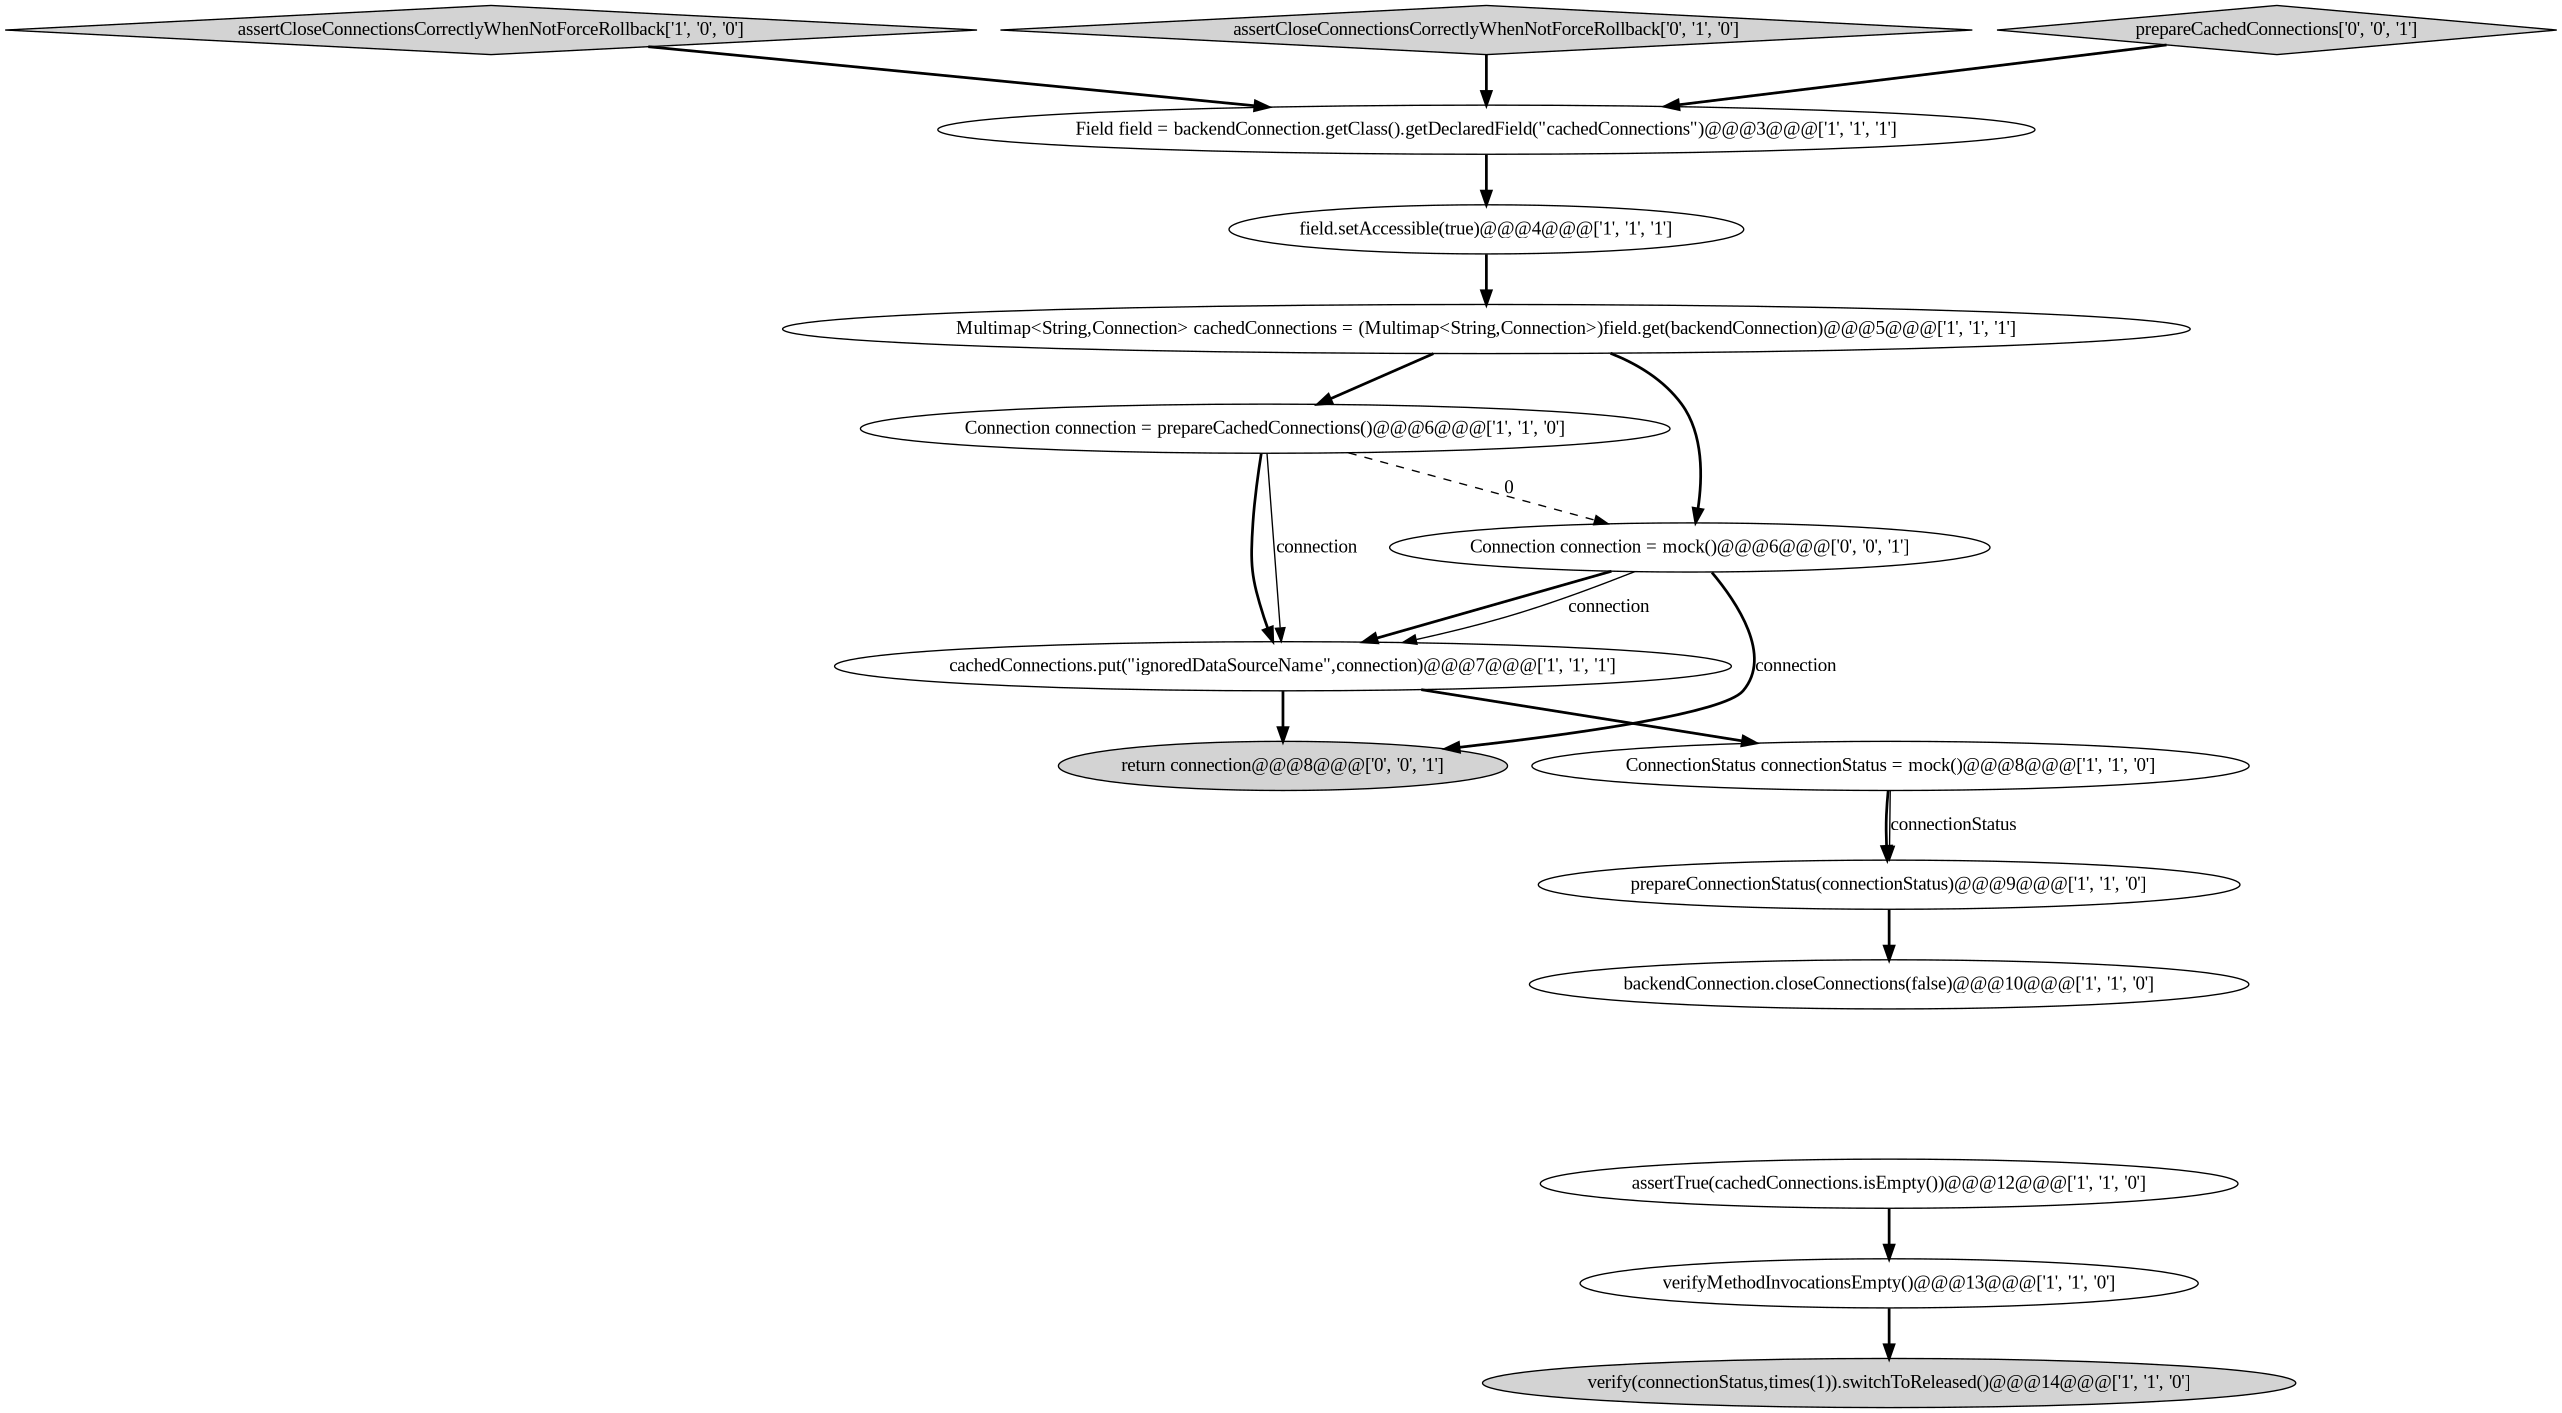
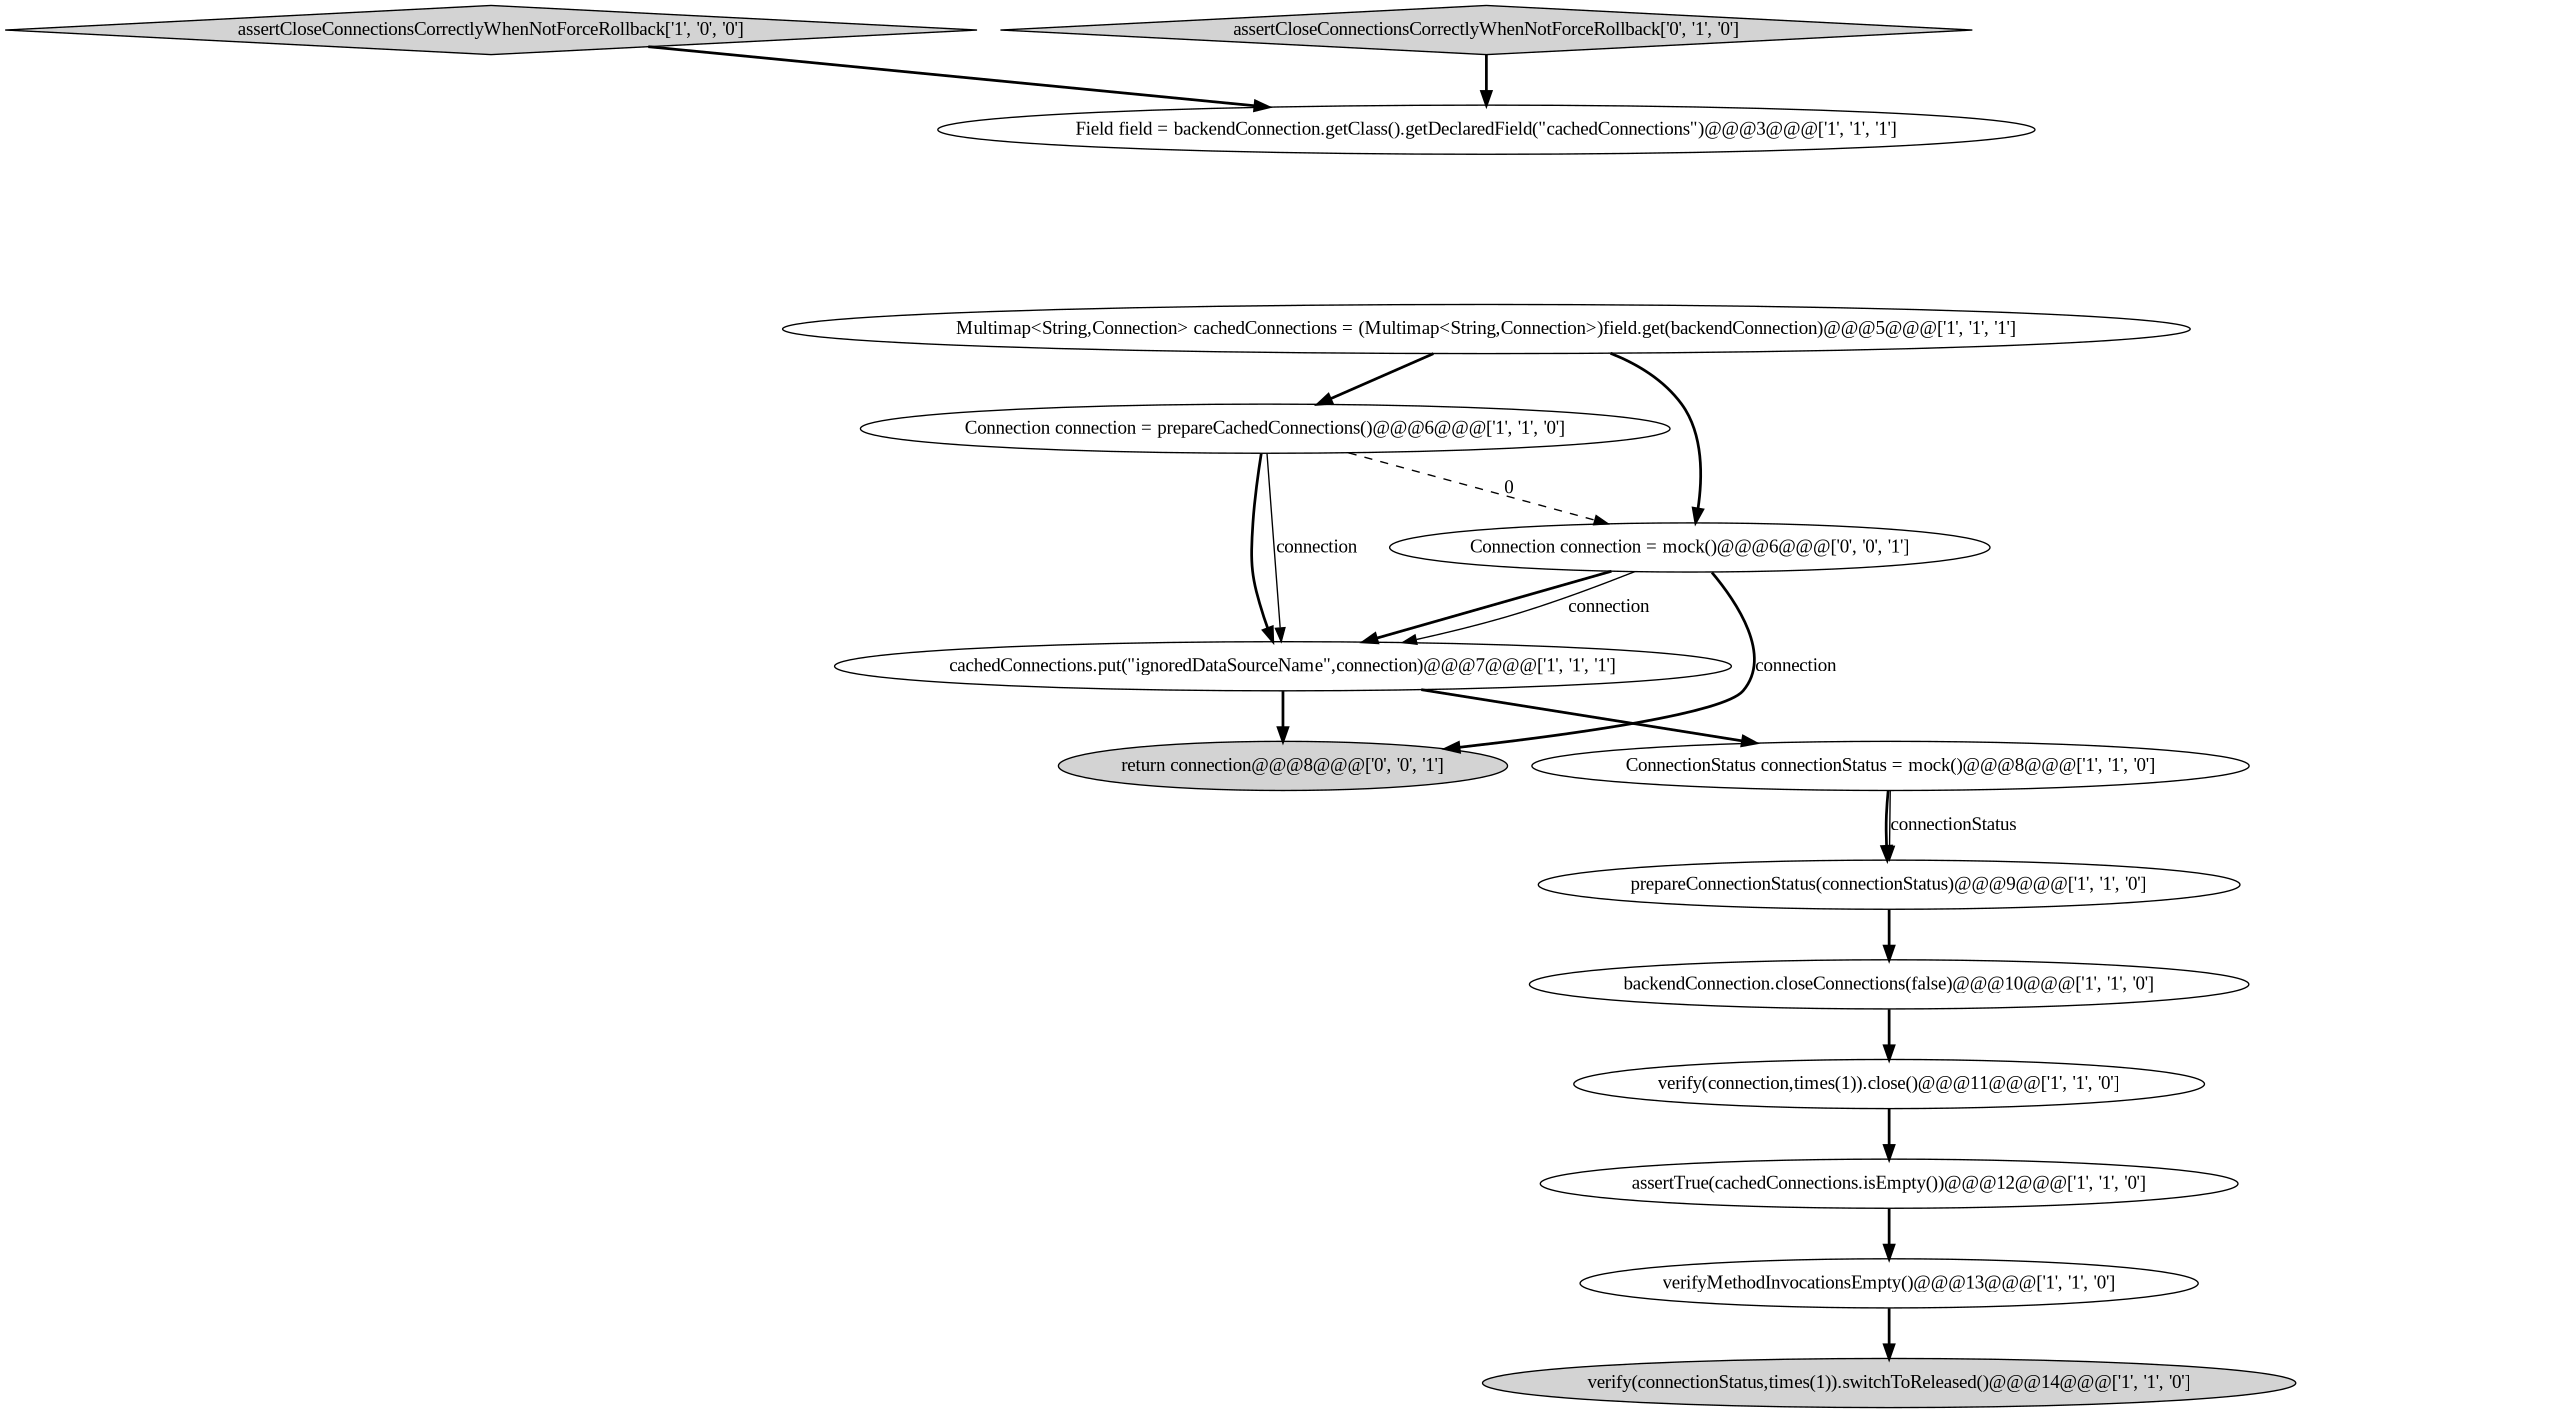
(2277, 30) -> none
(1486, 229) -> none
none -> (1889, 1084)
